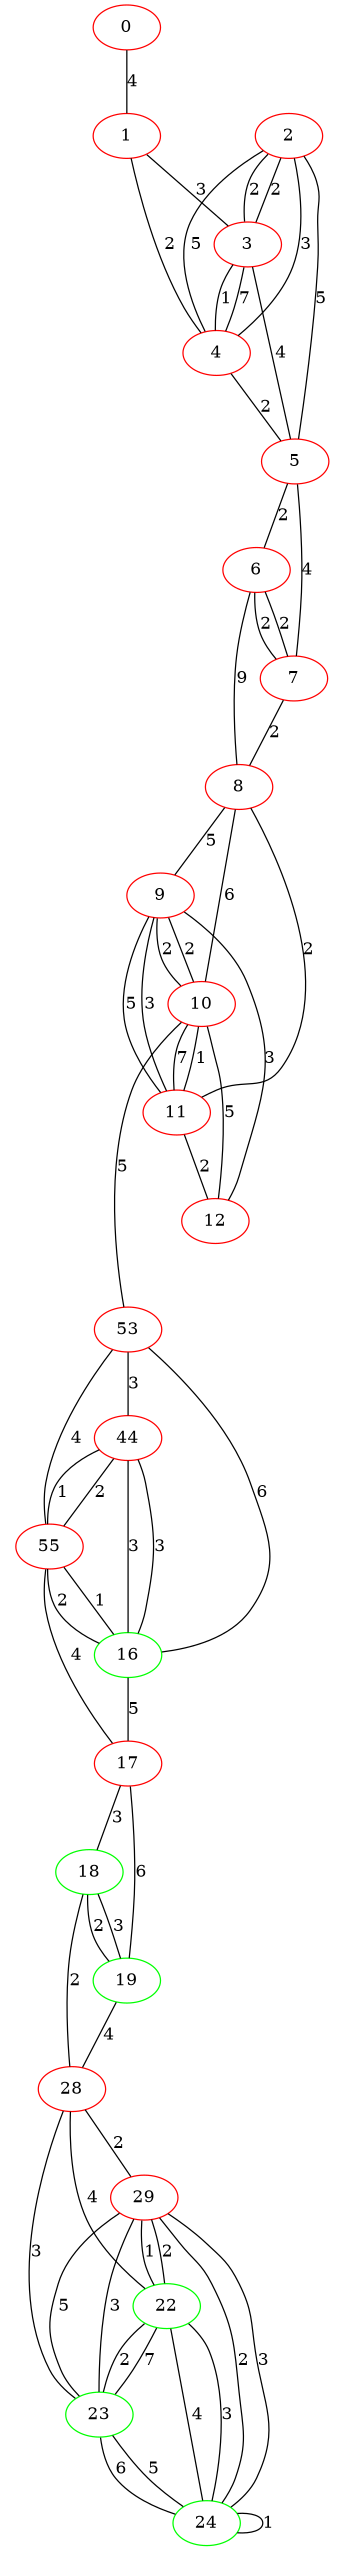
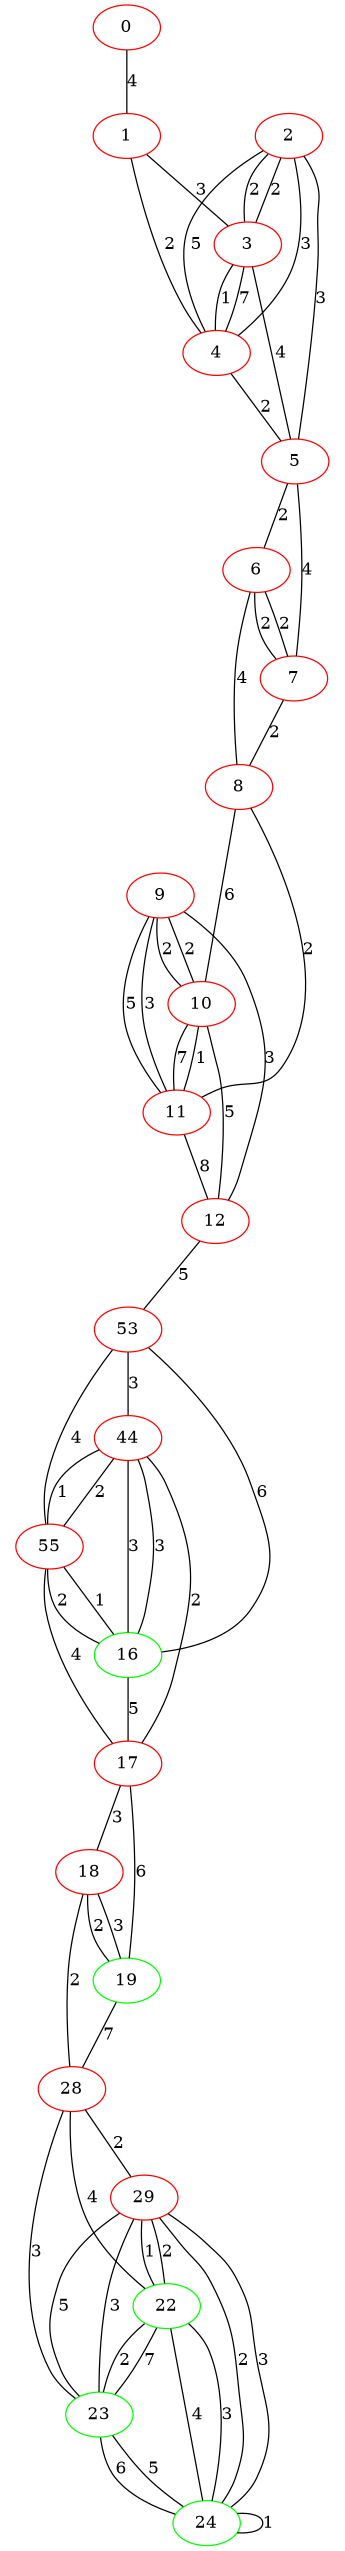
(321, 299) -> (321, 299)
(243, 678) -> (243, 678)
(200, 841) -> none
(117, 1156) -> (172, 1275)
(205, 1167) -> (205, 1167)
none -> (189, 1599)
(89, 1872) -> (89, 1872)
(109, 2035) -> (109, 2035)
